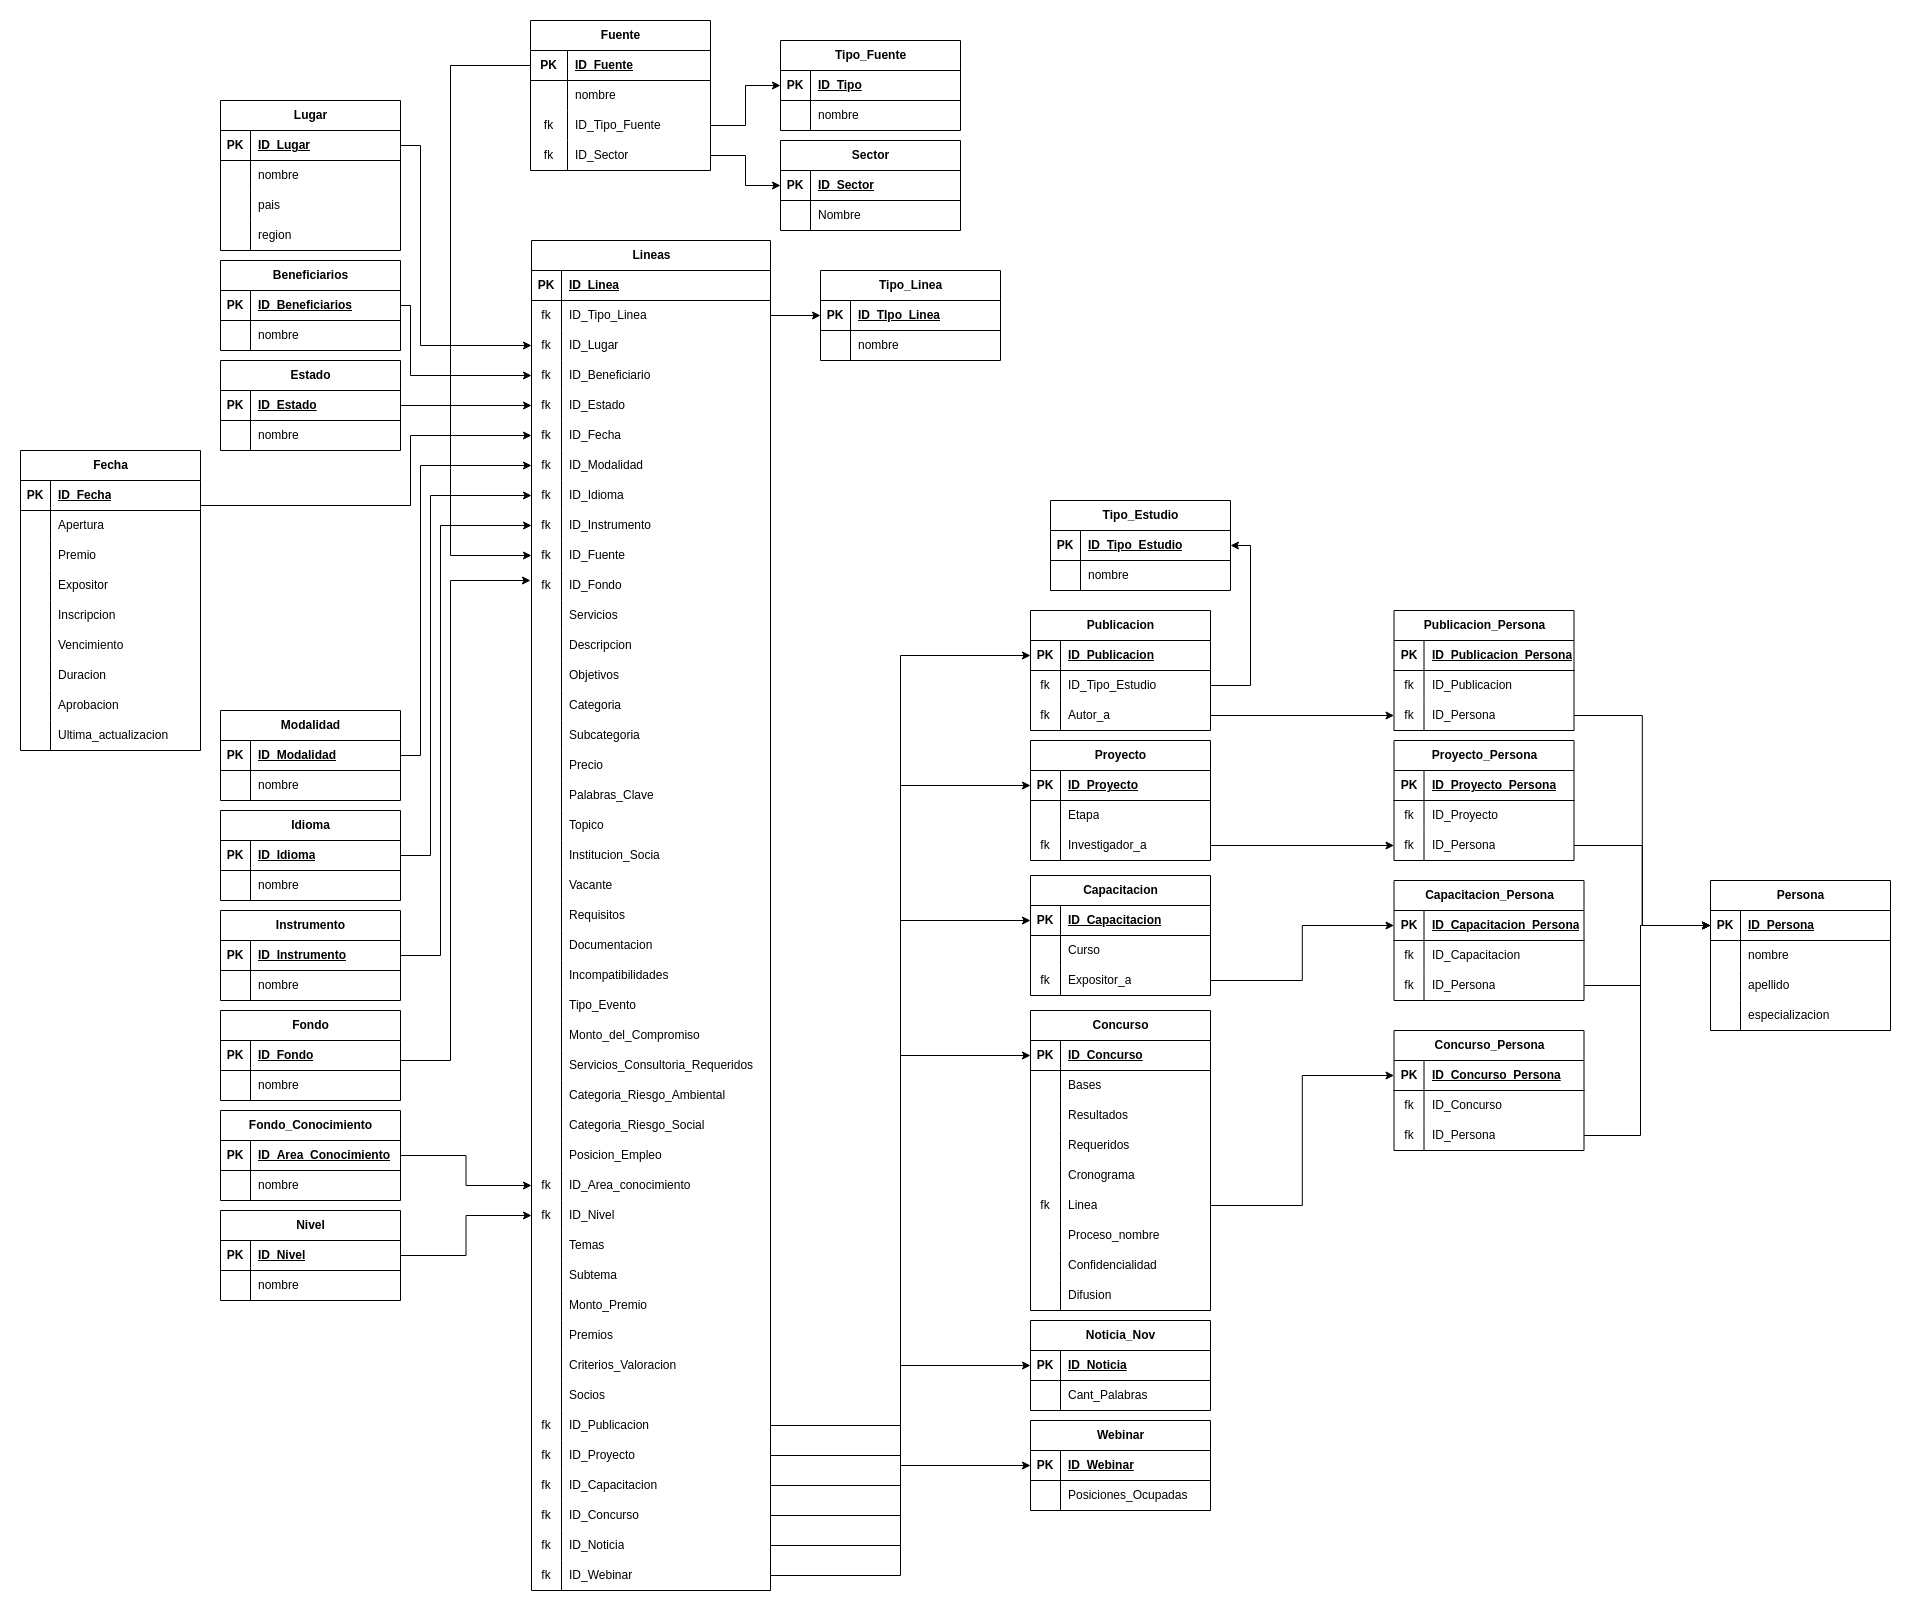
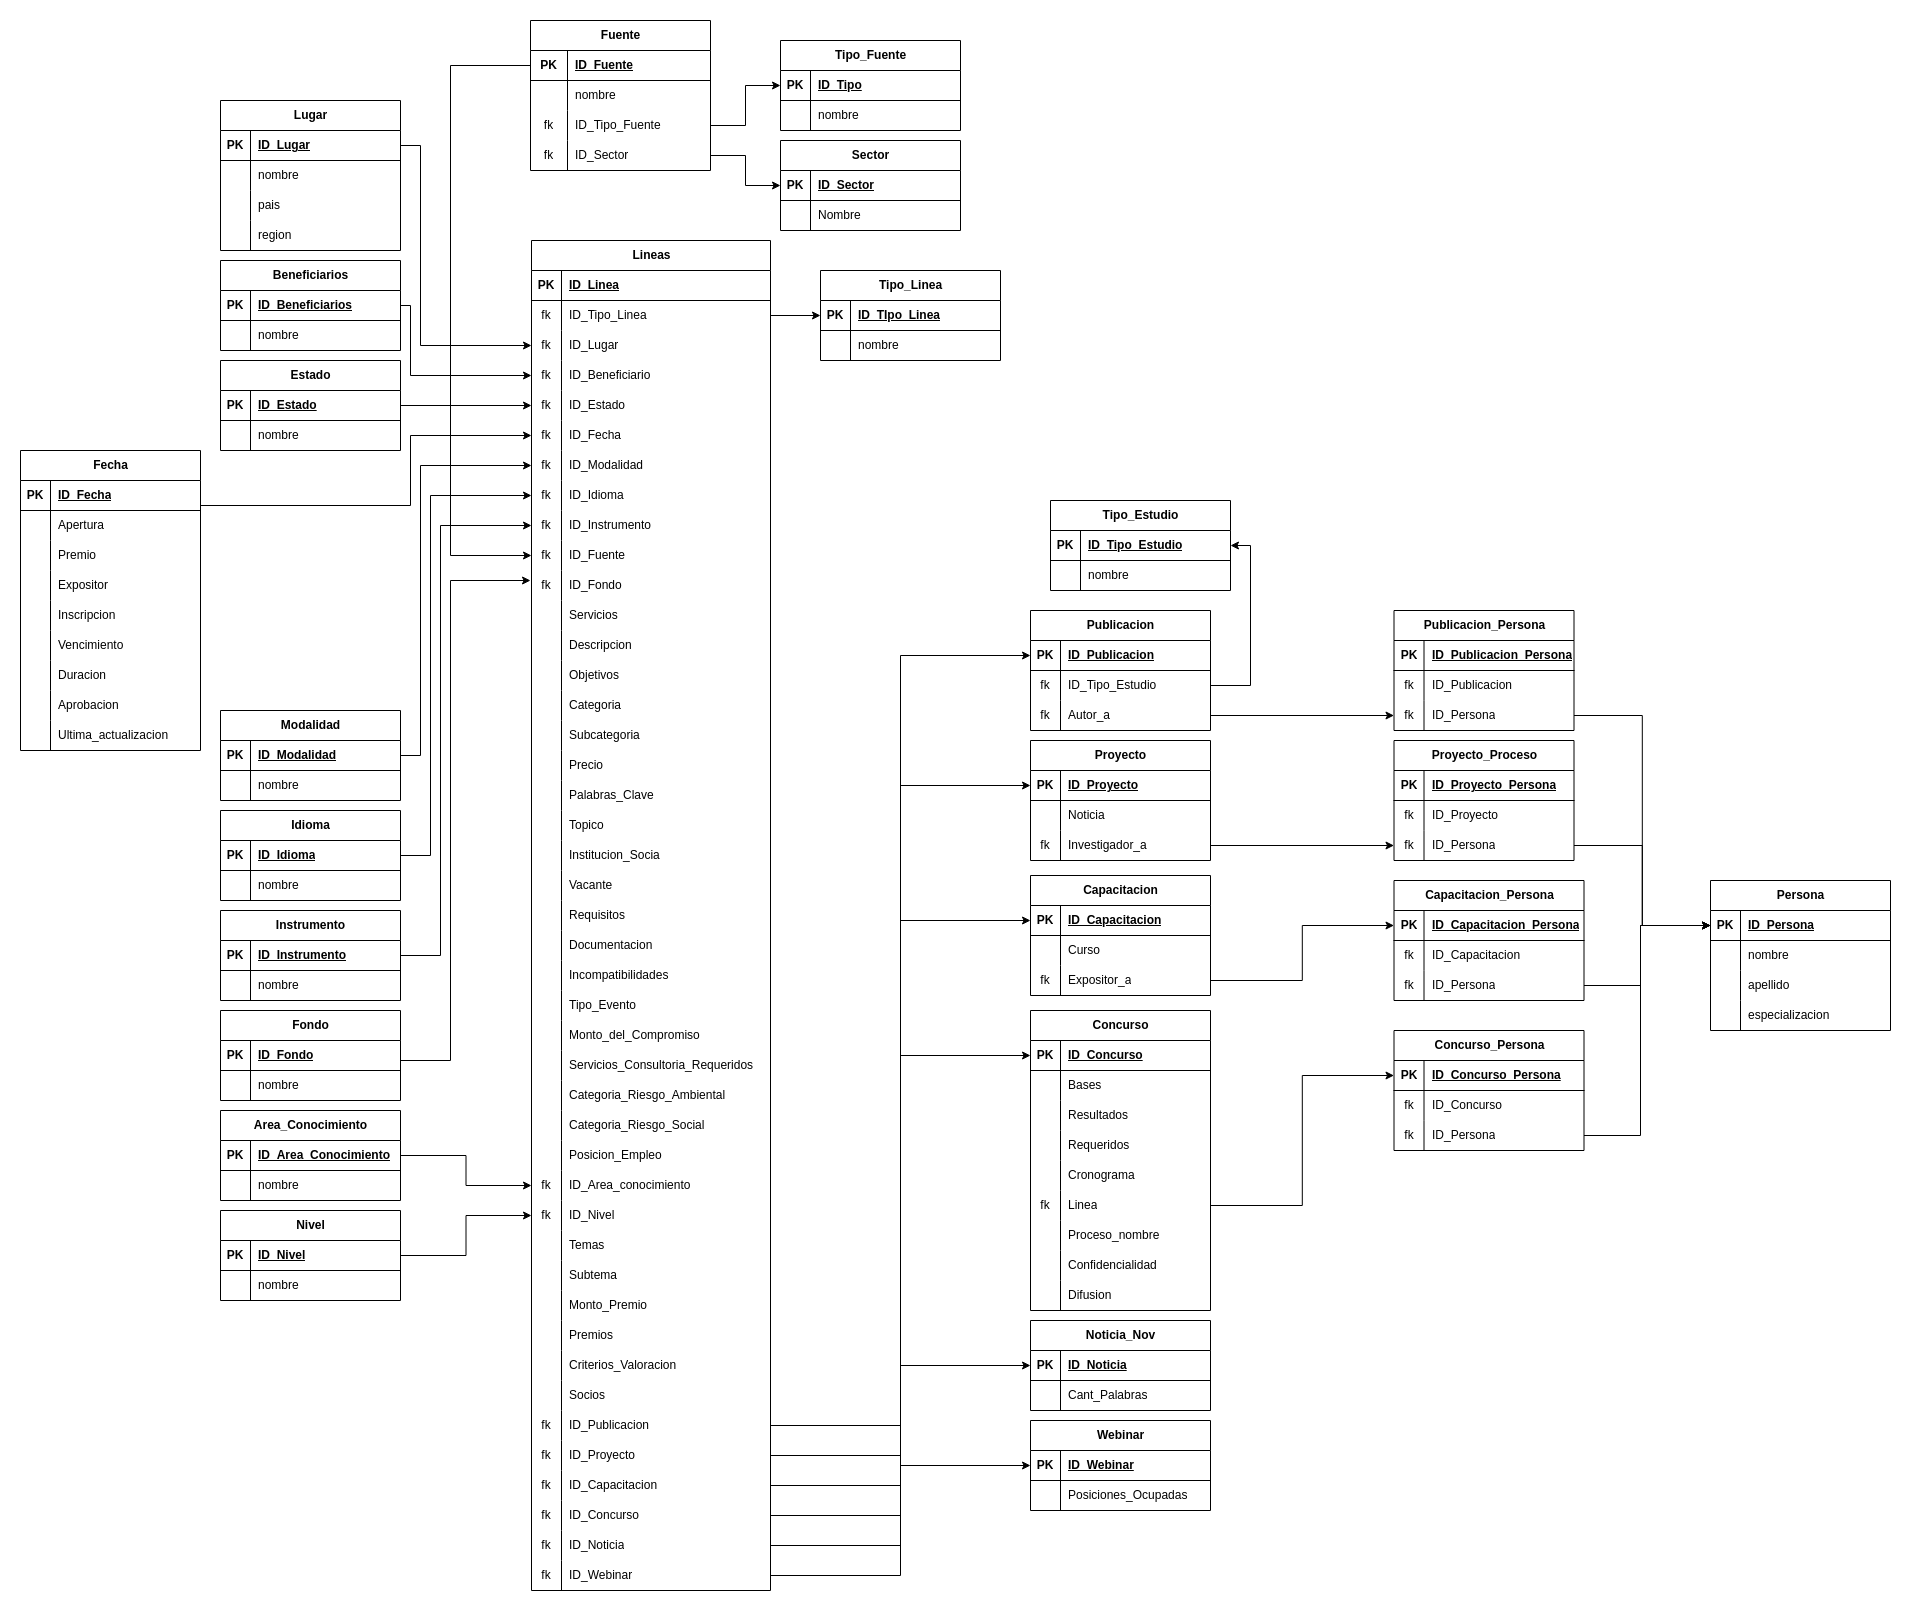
(1485, 756) -> (1485, 756)
(1085, 816) -> (1089, 816)
(311, 1126) -> (311, 1126)
